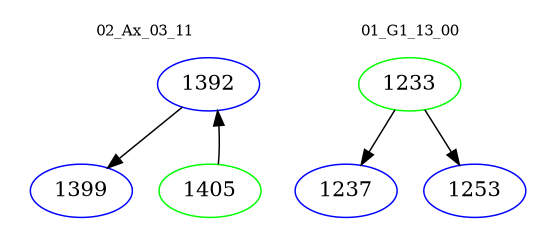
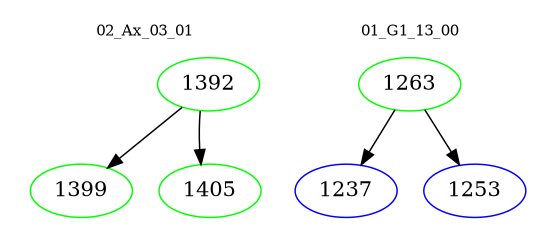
(145, 32) -> (145, 32)
(209, 84) -> (209, 84)
(410, 84) -> (410, 84)
(219, 145) -> (199, 130)
(81, 191) -> (81, 191)
